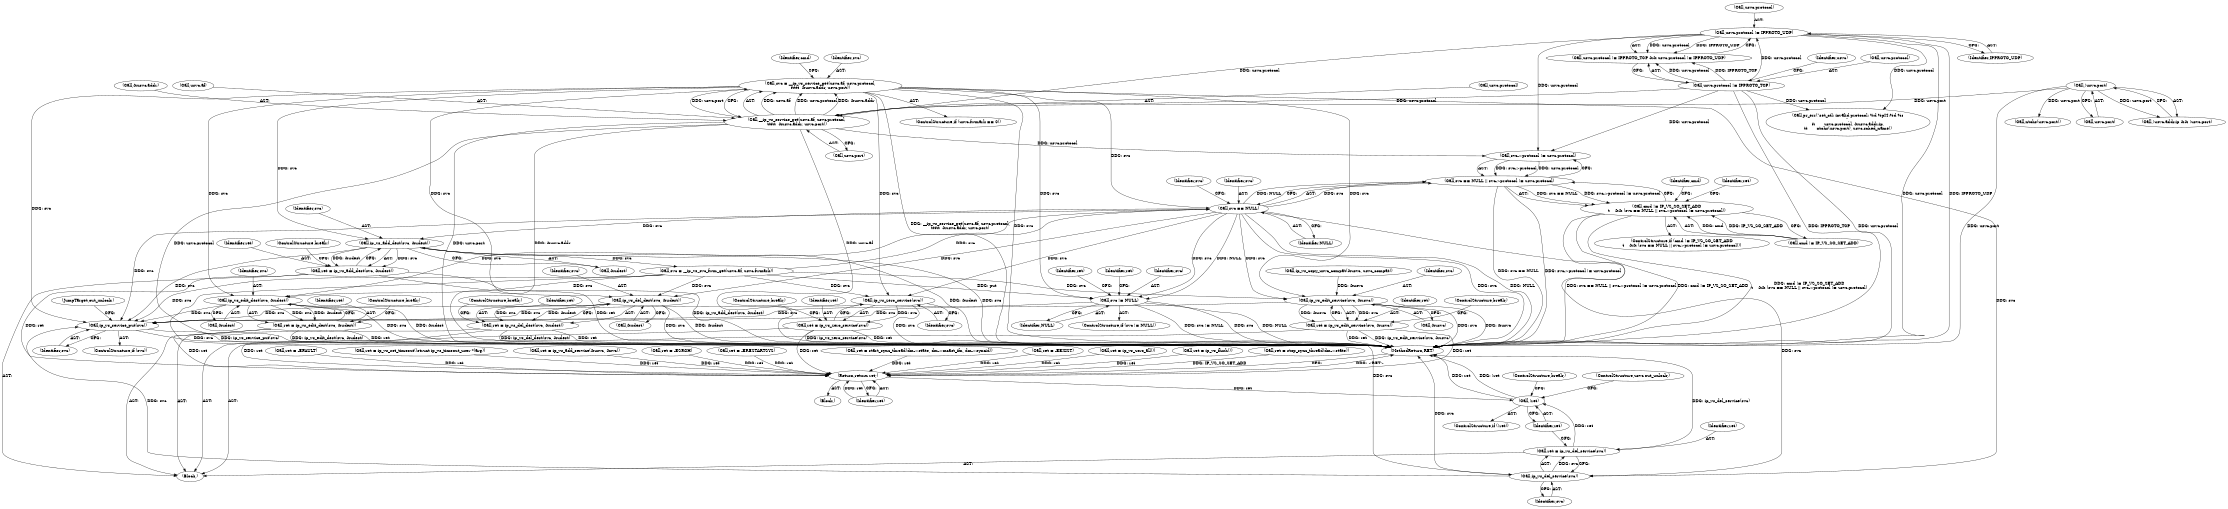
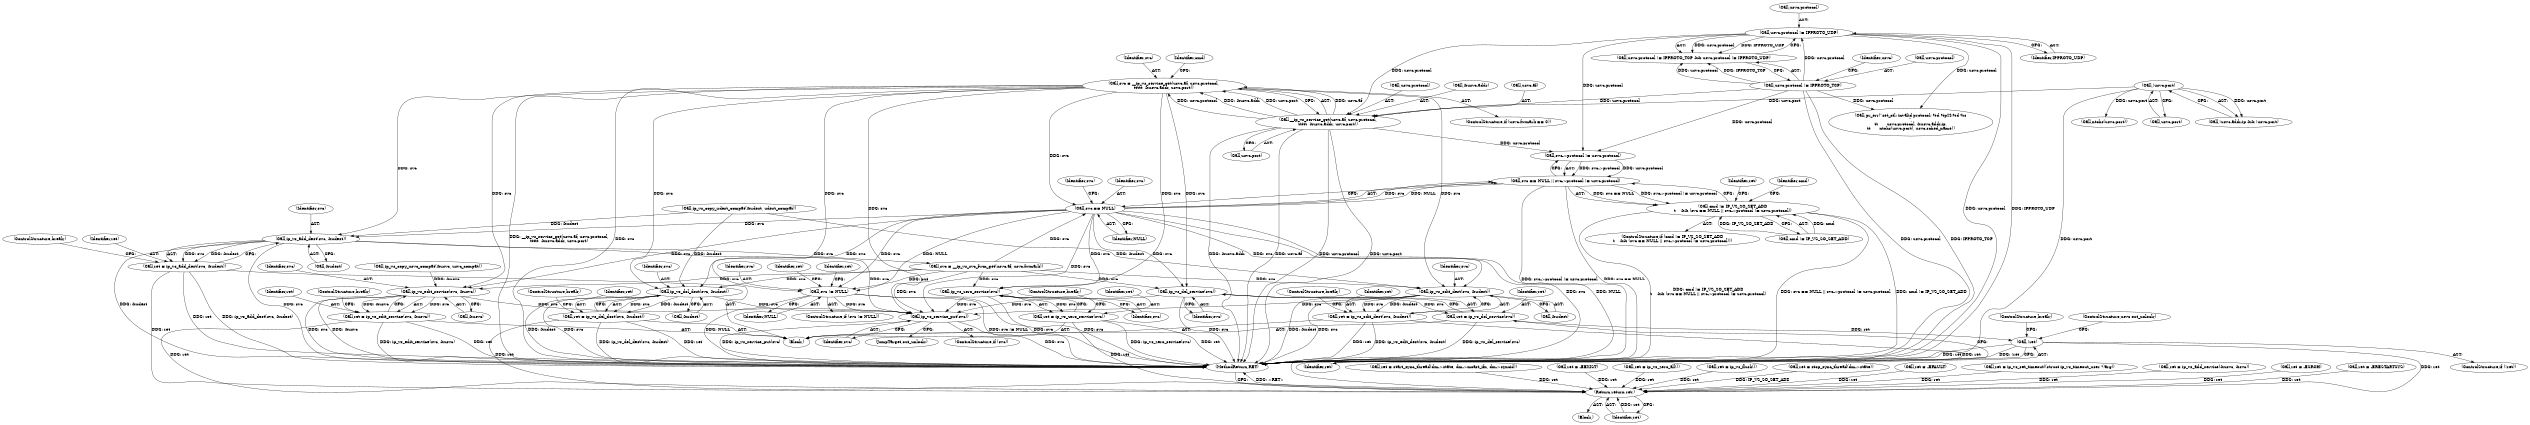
none -> (739, 209)
(102, 312) -> (922, 329)
(1198, 389) -> (2230, 384)
